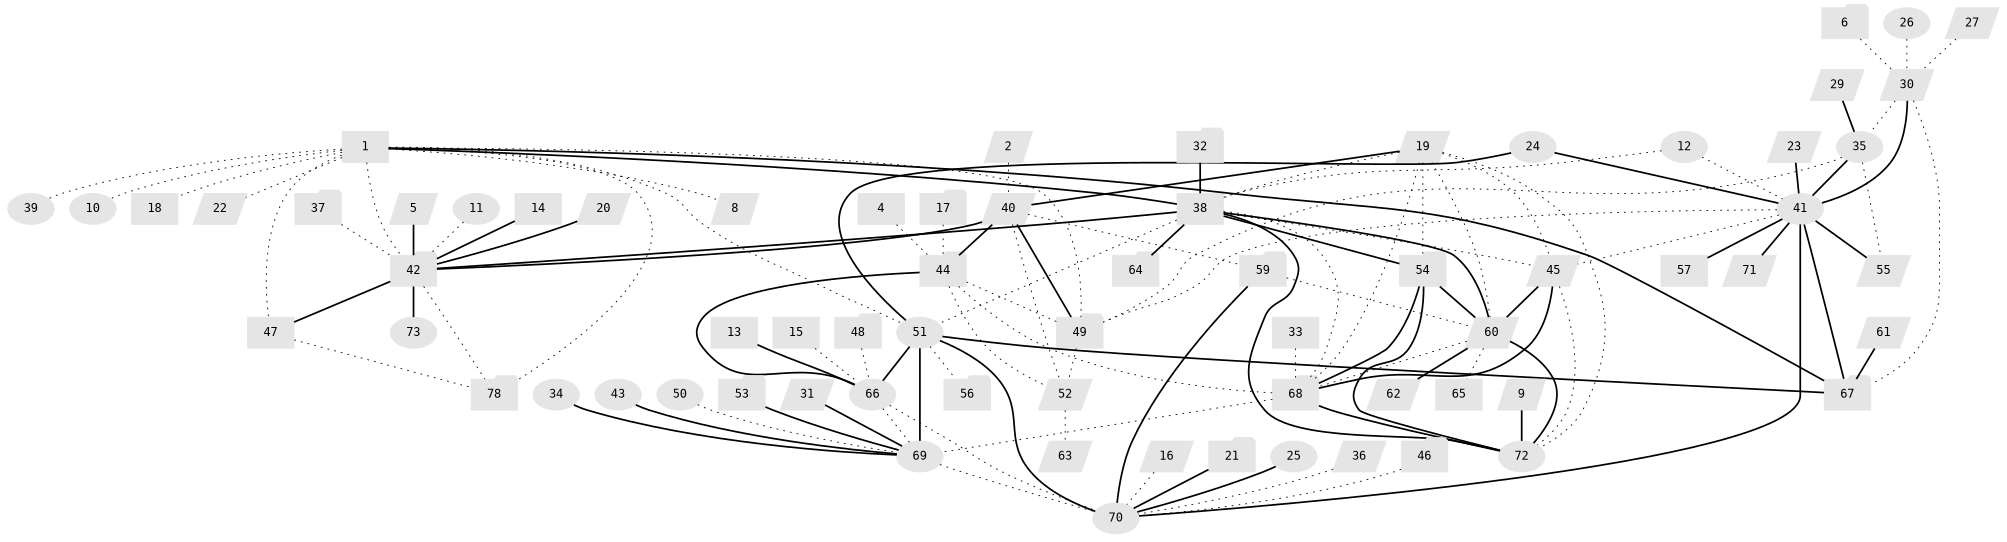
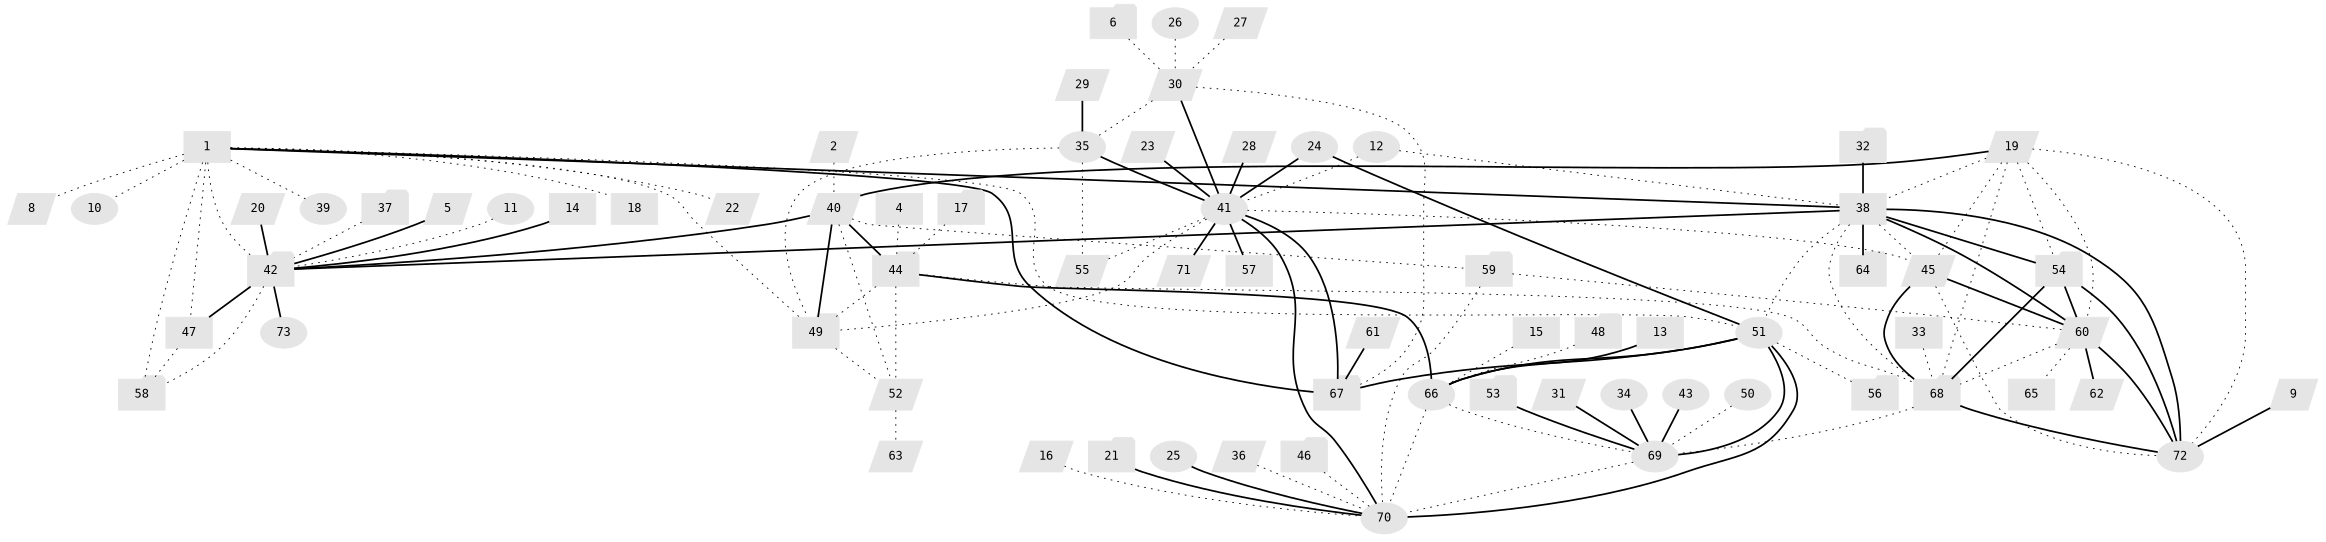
none -> (1249, 147)
(1841, 239) -> (1176, 230)
(1161, 390) -> (1397, 386)
(494, 395) -> (142, 395)
